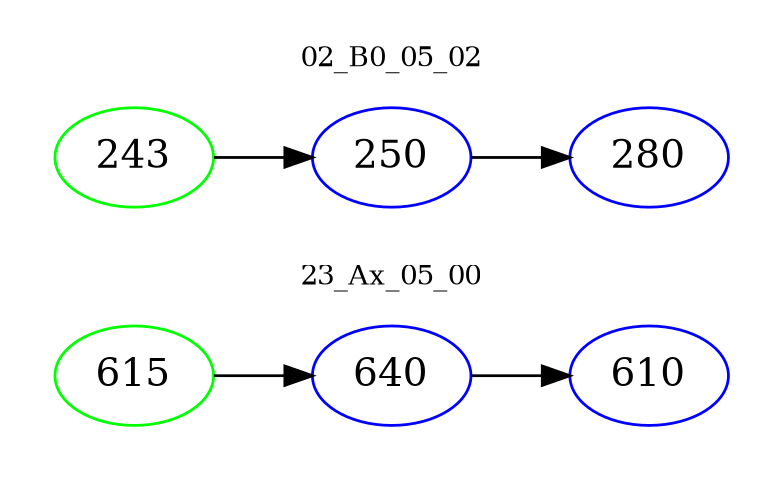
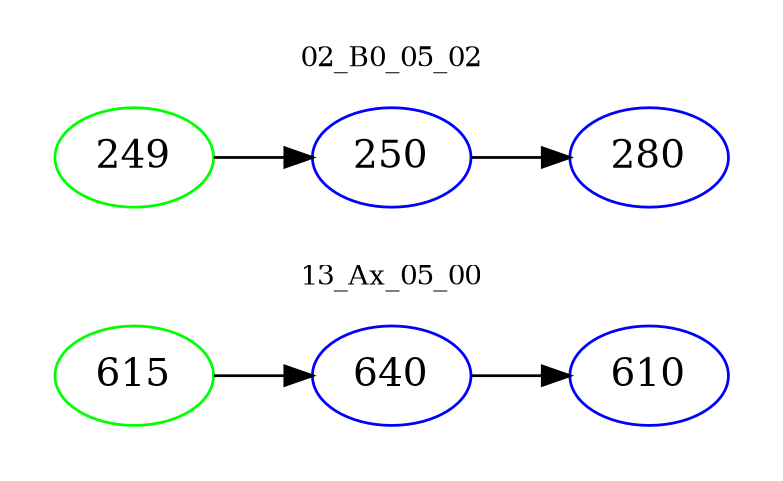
(134, 157) -> (134, 157)
(392, 278) -> (392, 278)
